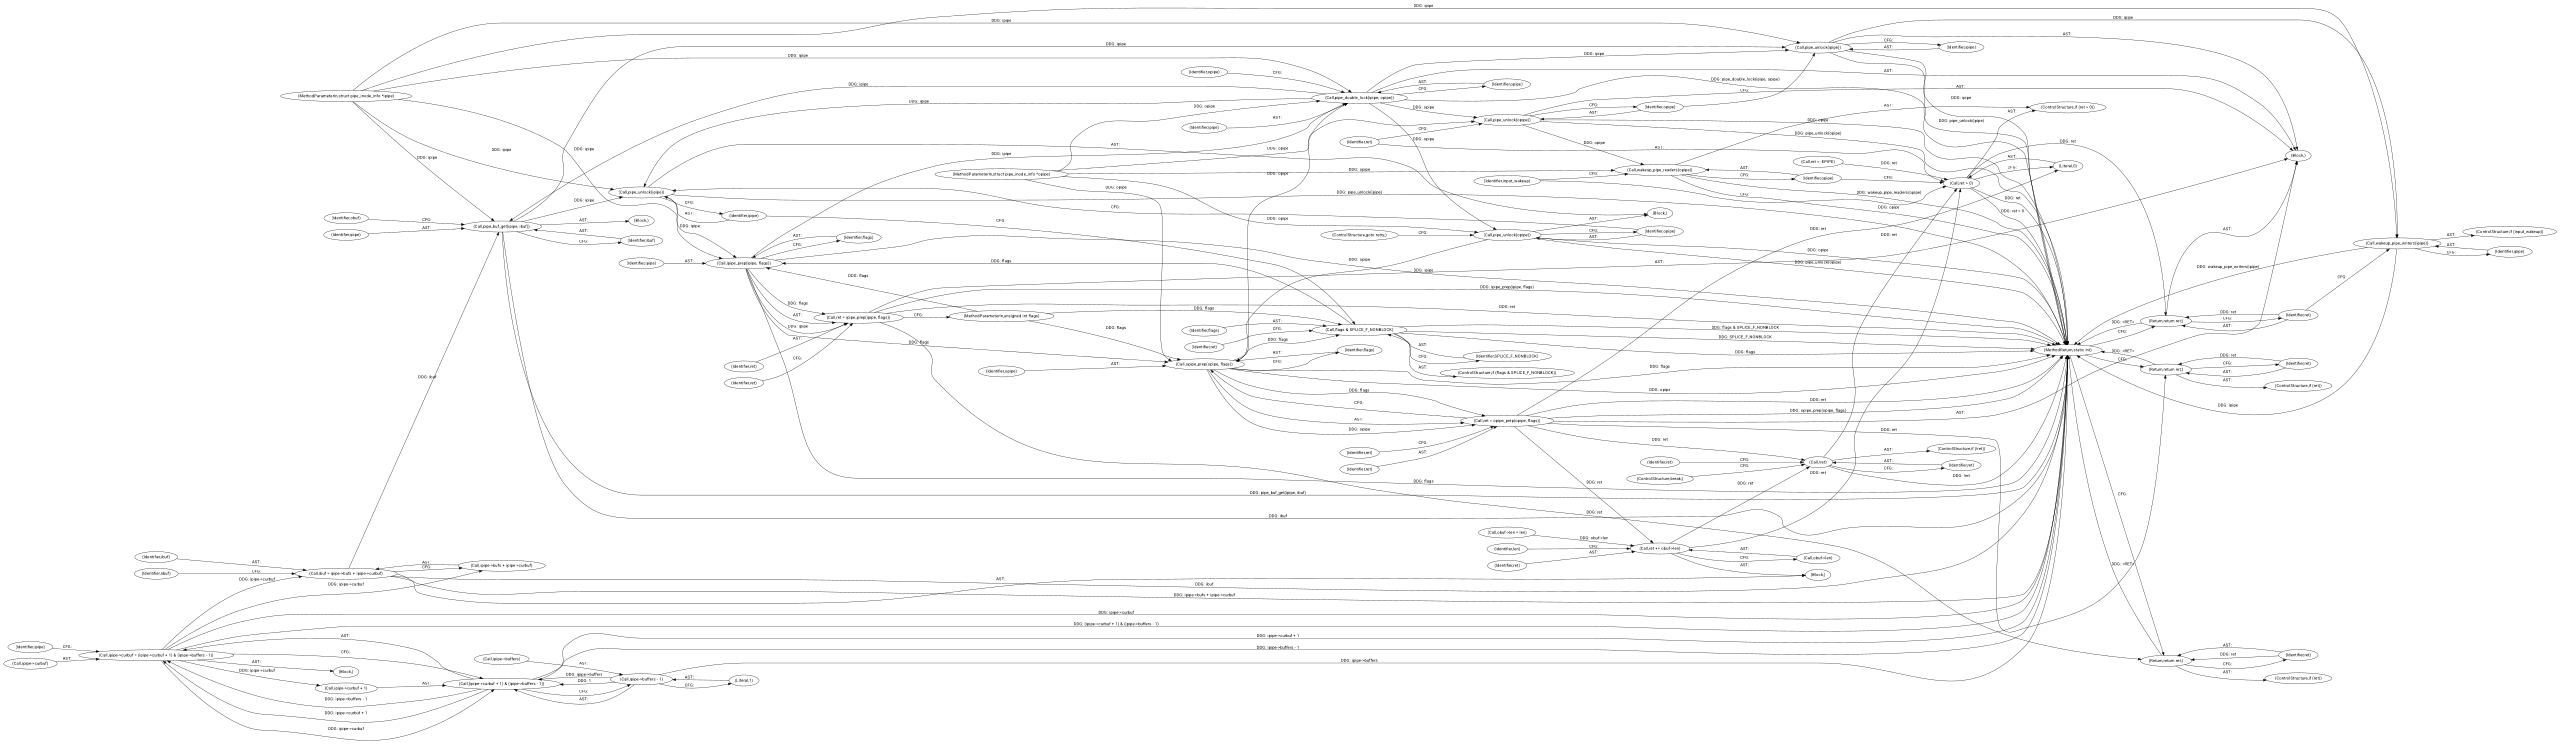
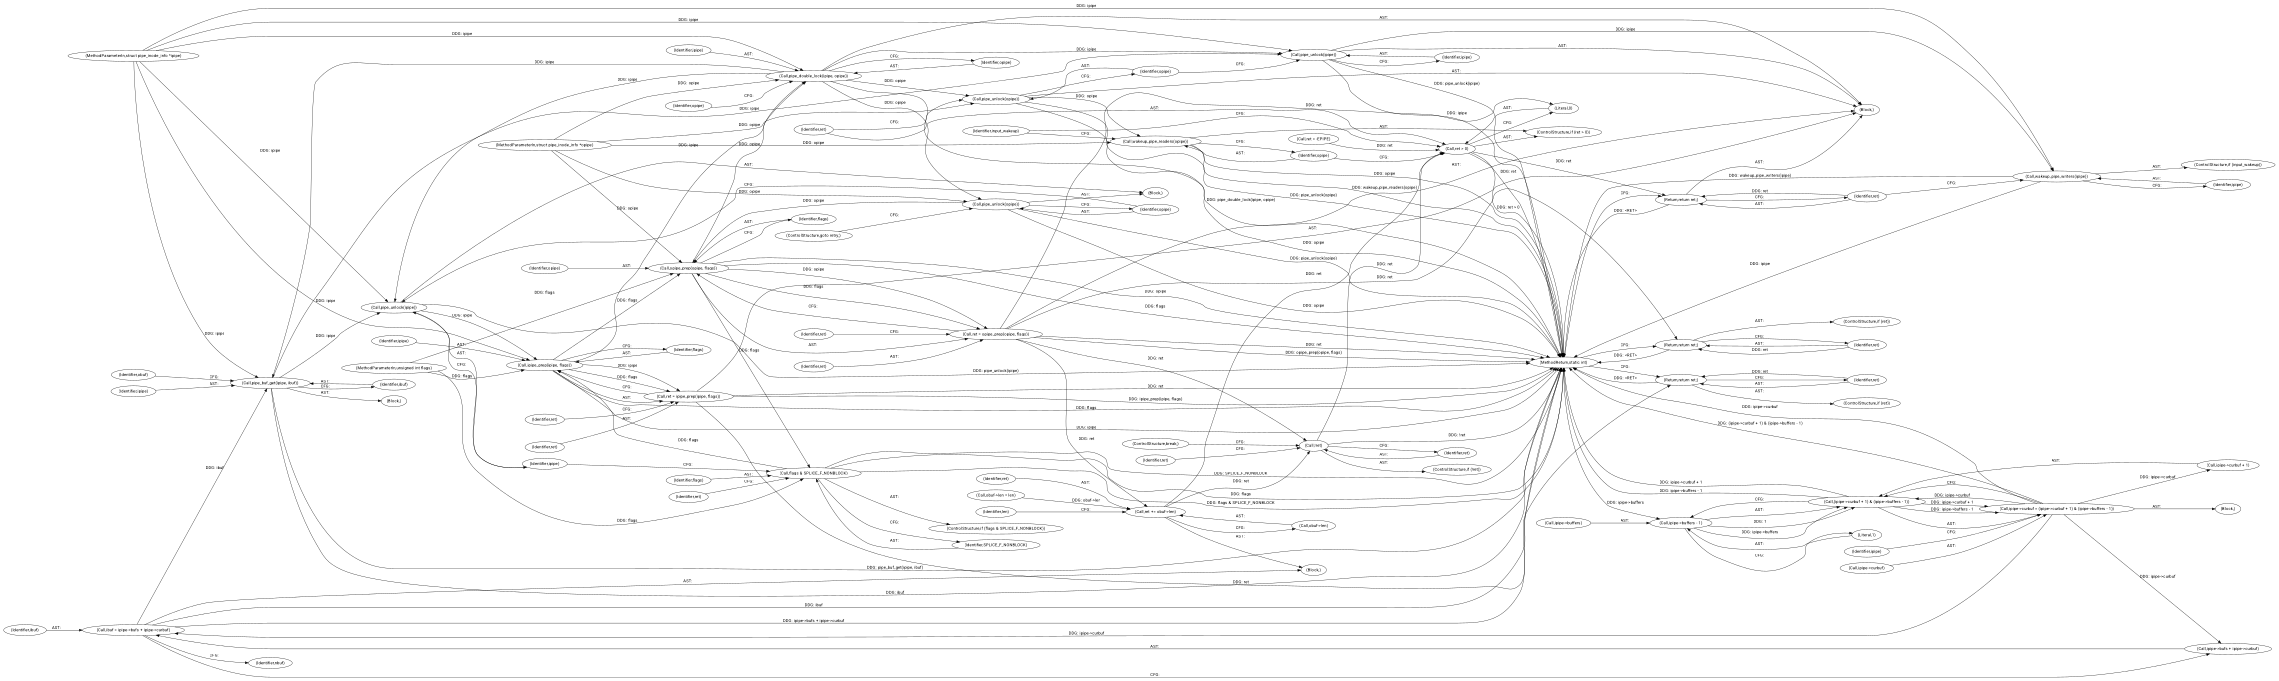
(925, 317) -> (604, 386)
(235, 574) -> (194, 655)
(1494, 663) -> (1581, 465)
